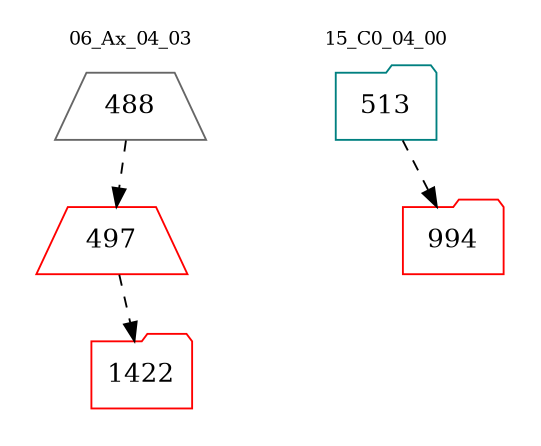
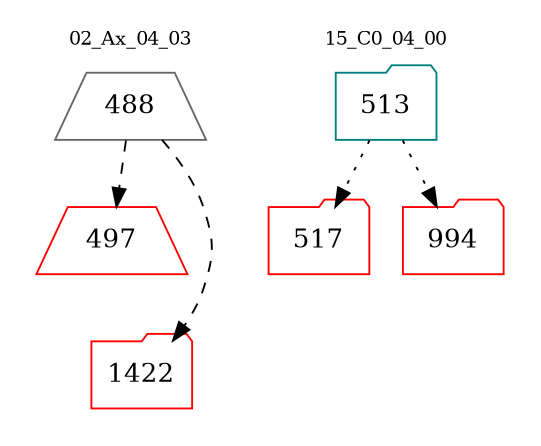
(131, 40) -> (131, 40)
(415, 165) -> (415, 165)
none -> (319, 241)
(125, 299) -> (210, 229)
